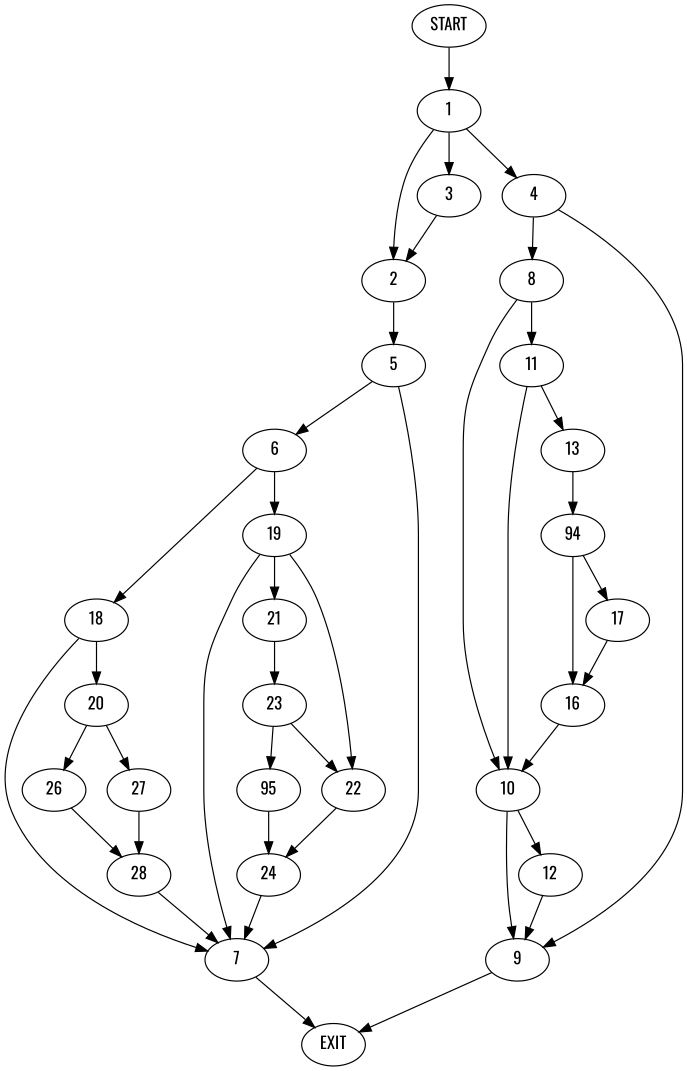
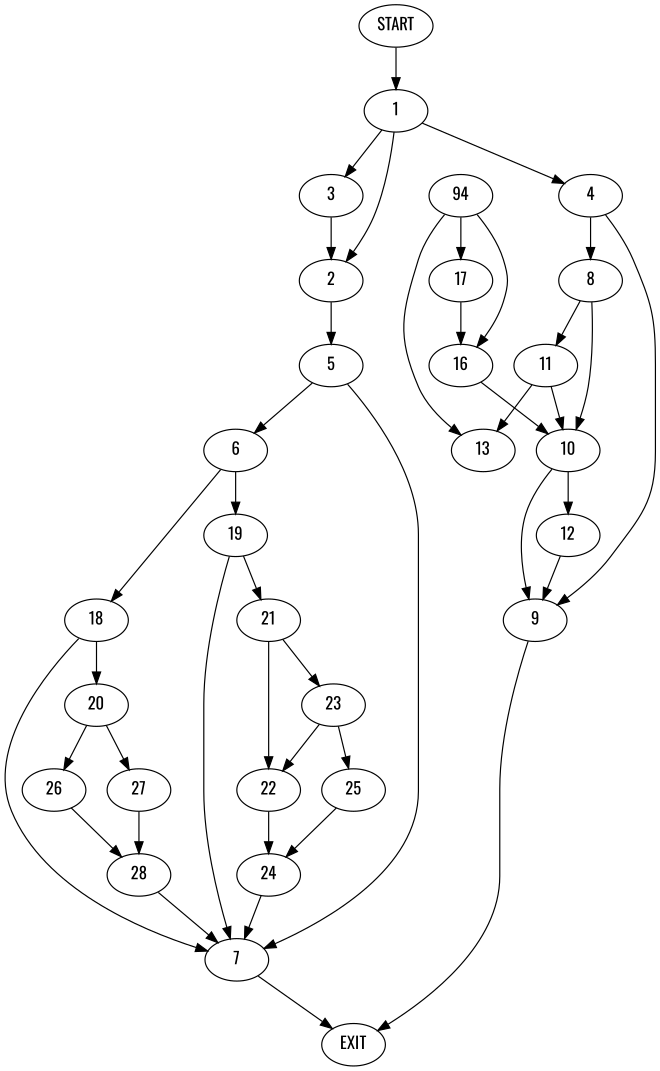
(573, 487) -> (404, 324)
(334, 651) -> (269, 699)
(269, 790) -> (354, 790)
